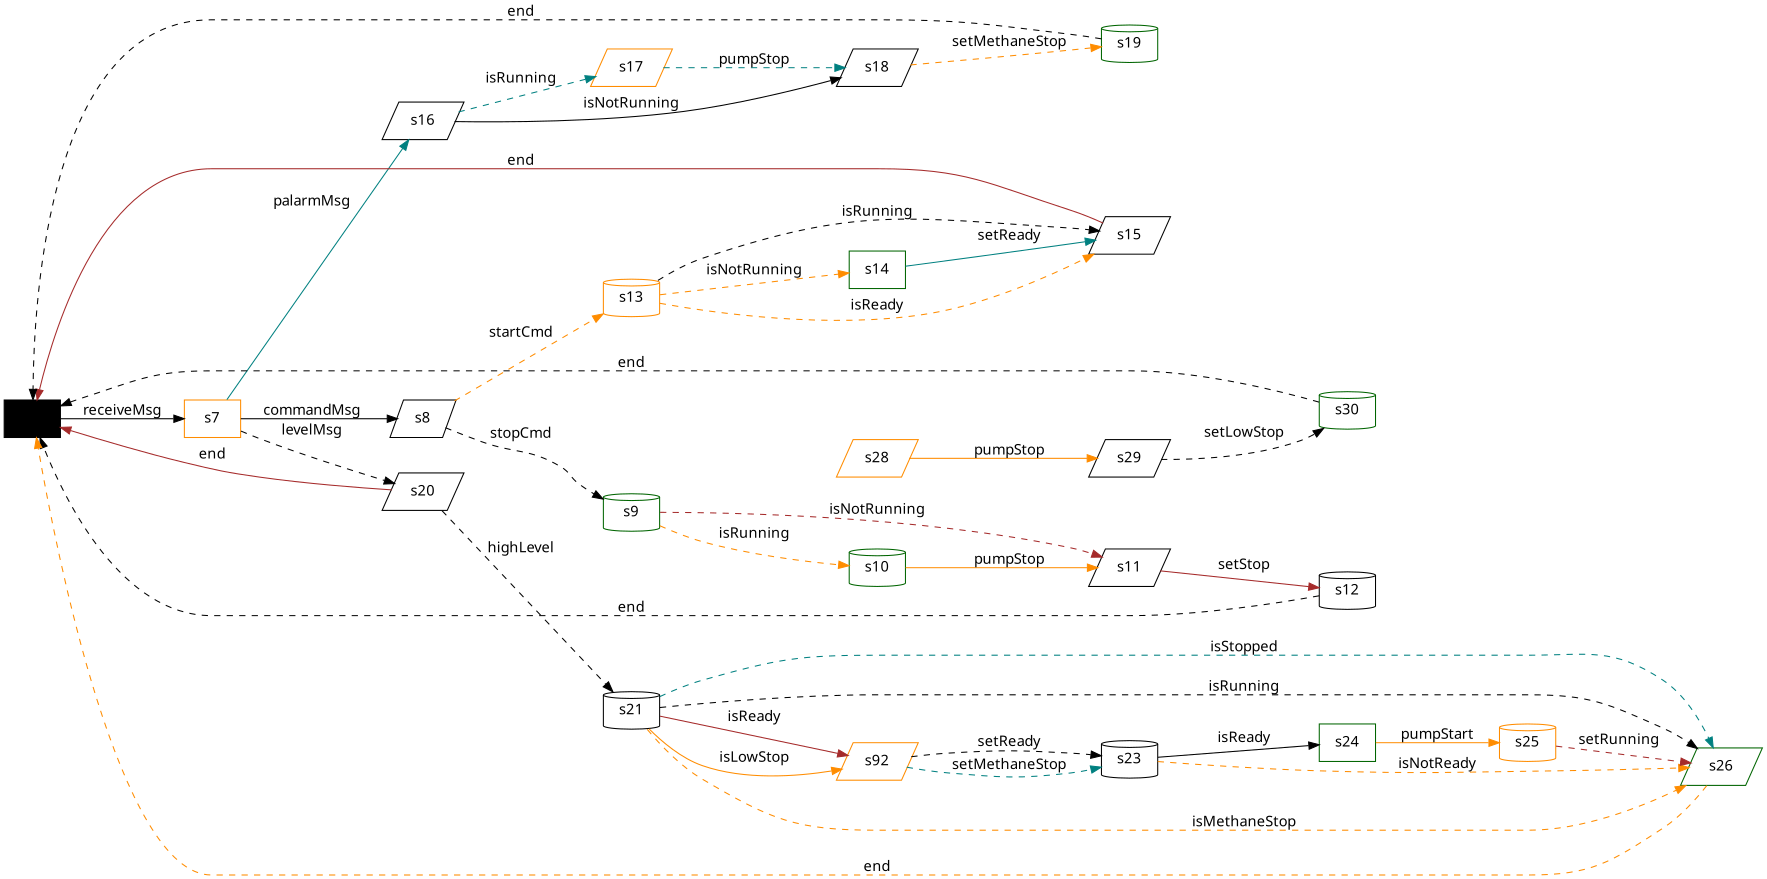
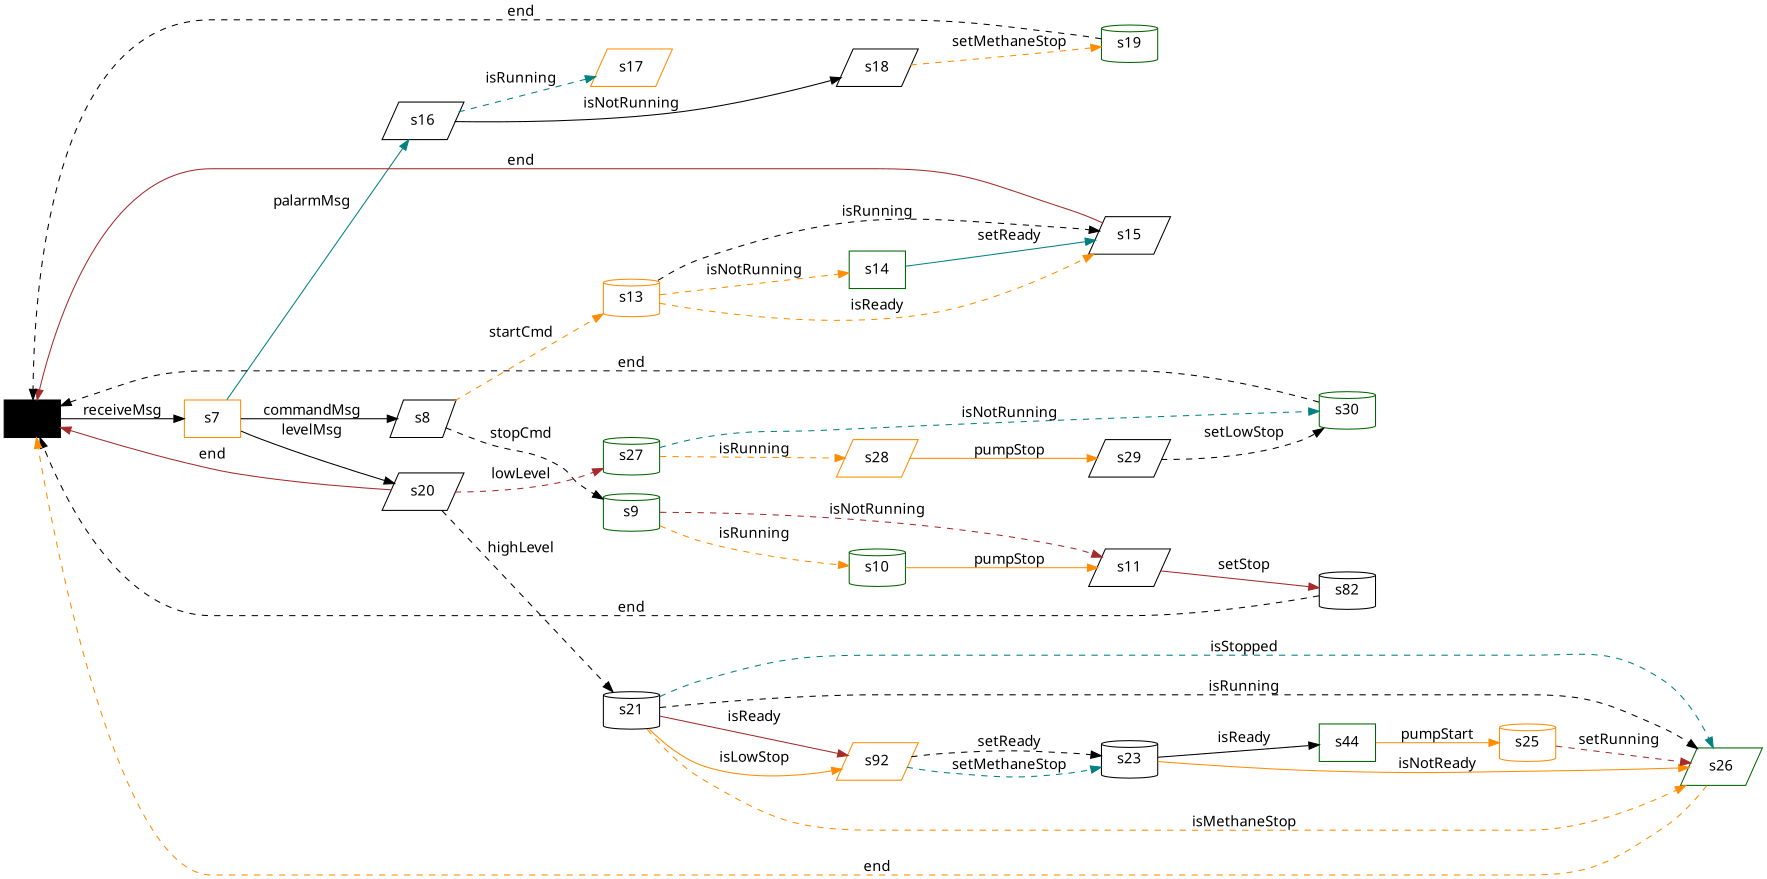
(749, 68) -> none
none -> (632, 456)
(312, 457) -> (312, 457)
(1347, 591) -> (1347, 591)
(1347, 743) -> (1347, 743)
(1418, 773) -> (1418, 773)
